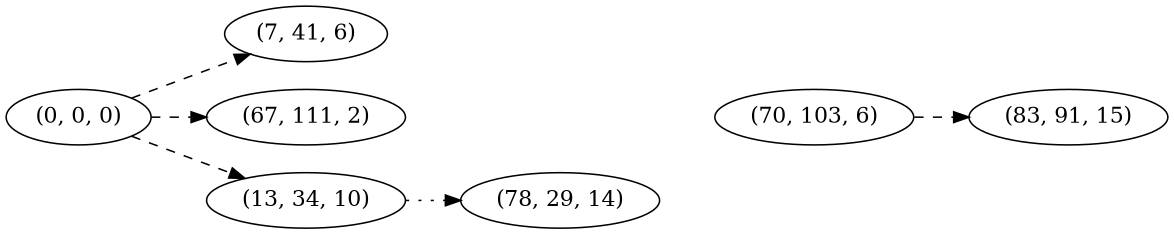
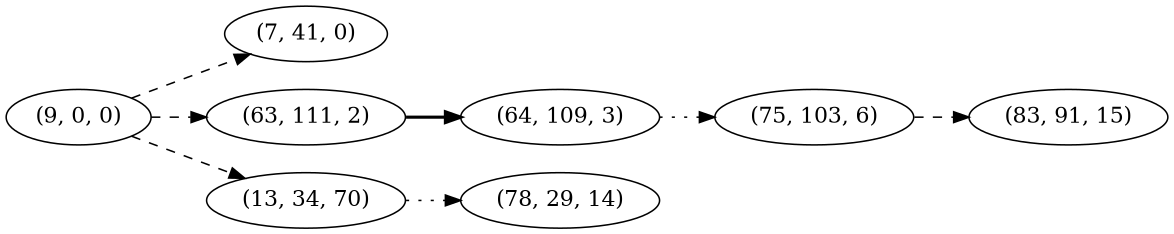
(306, 34) -> (306, 34)
(79, 117) -> (79, 117)
(306, 117) -> (306, 117)
none -> (560, 117)
(814, 117) -> (814, 117)
(306, 200) -> (306, 200)
